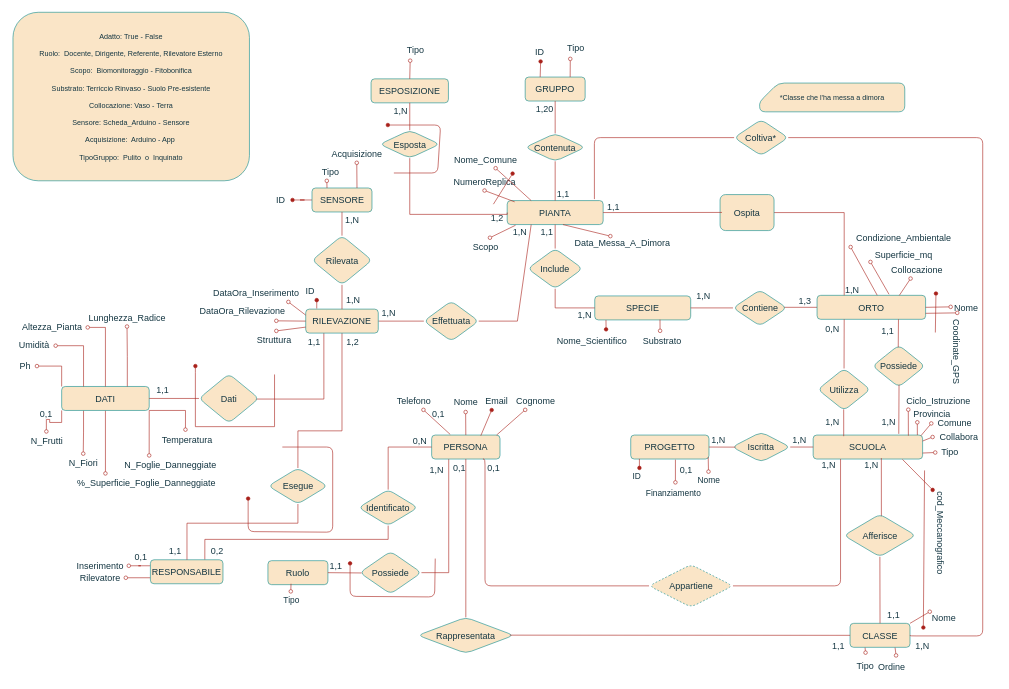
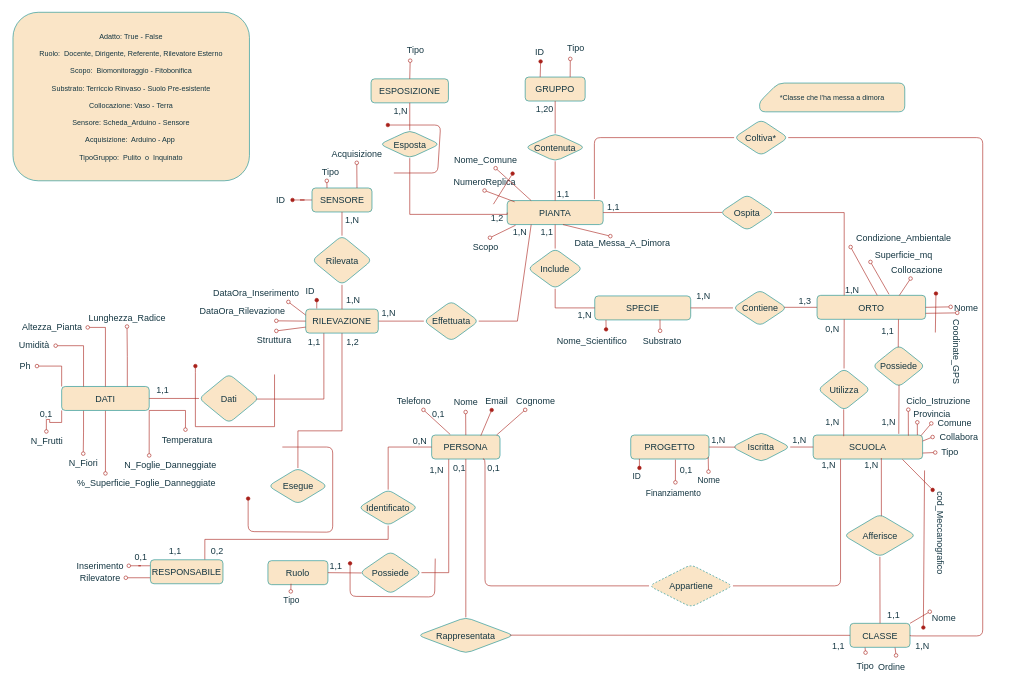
(747, 213) -> (747, 213)
(234, 524) -> none
